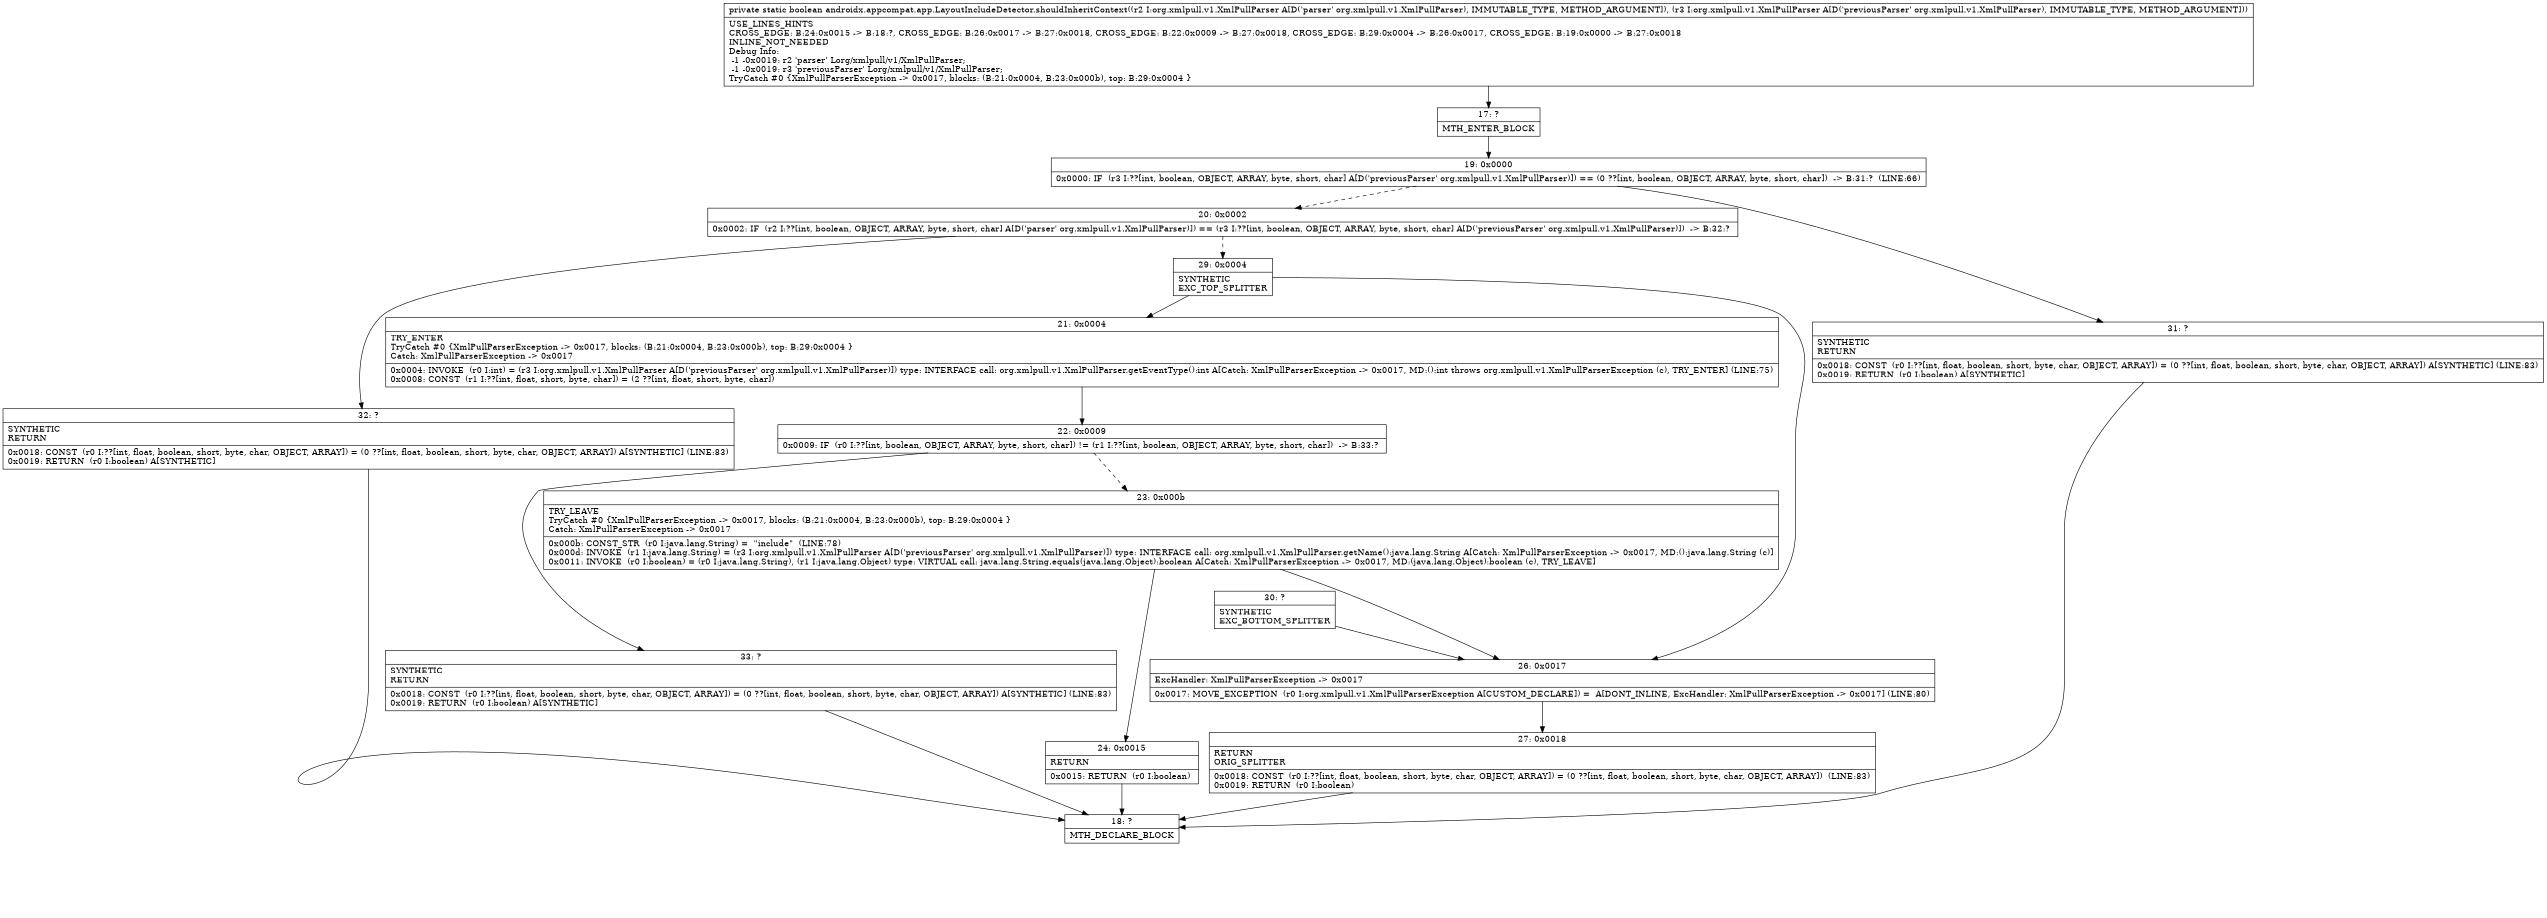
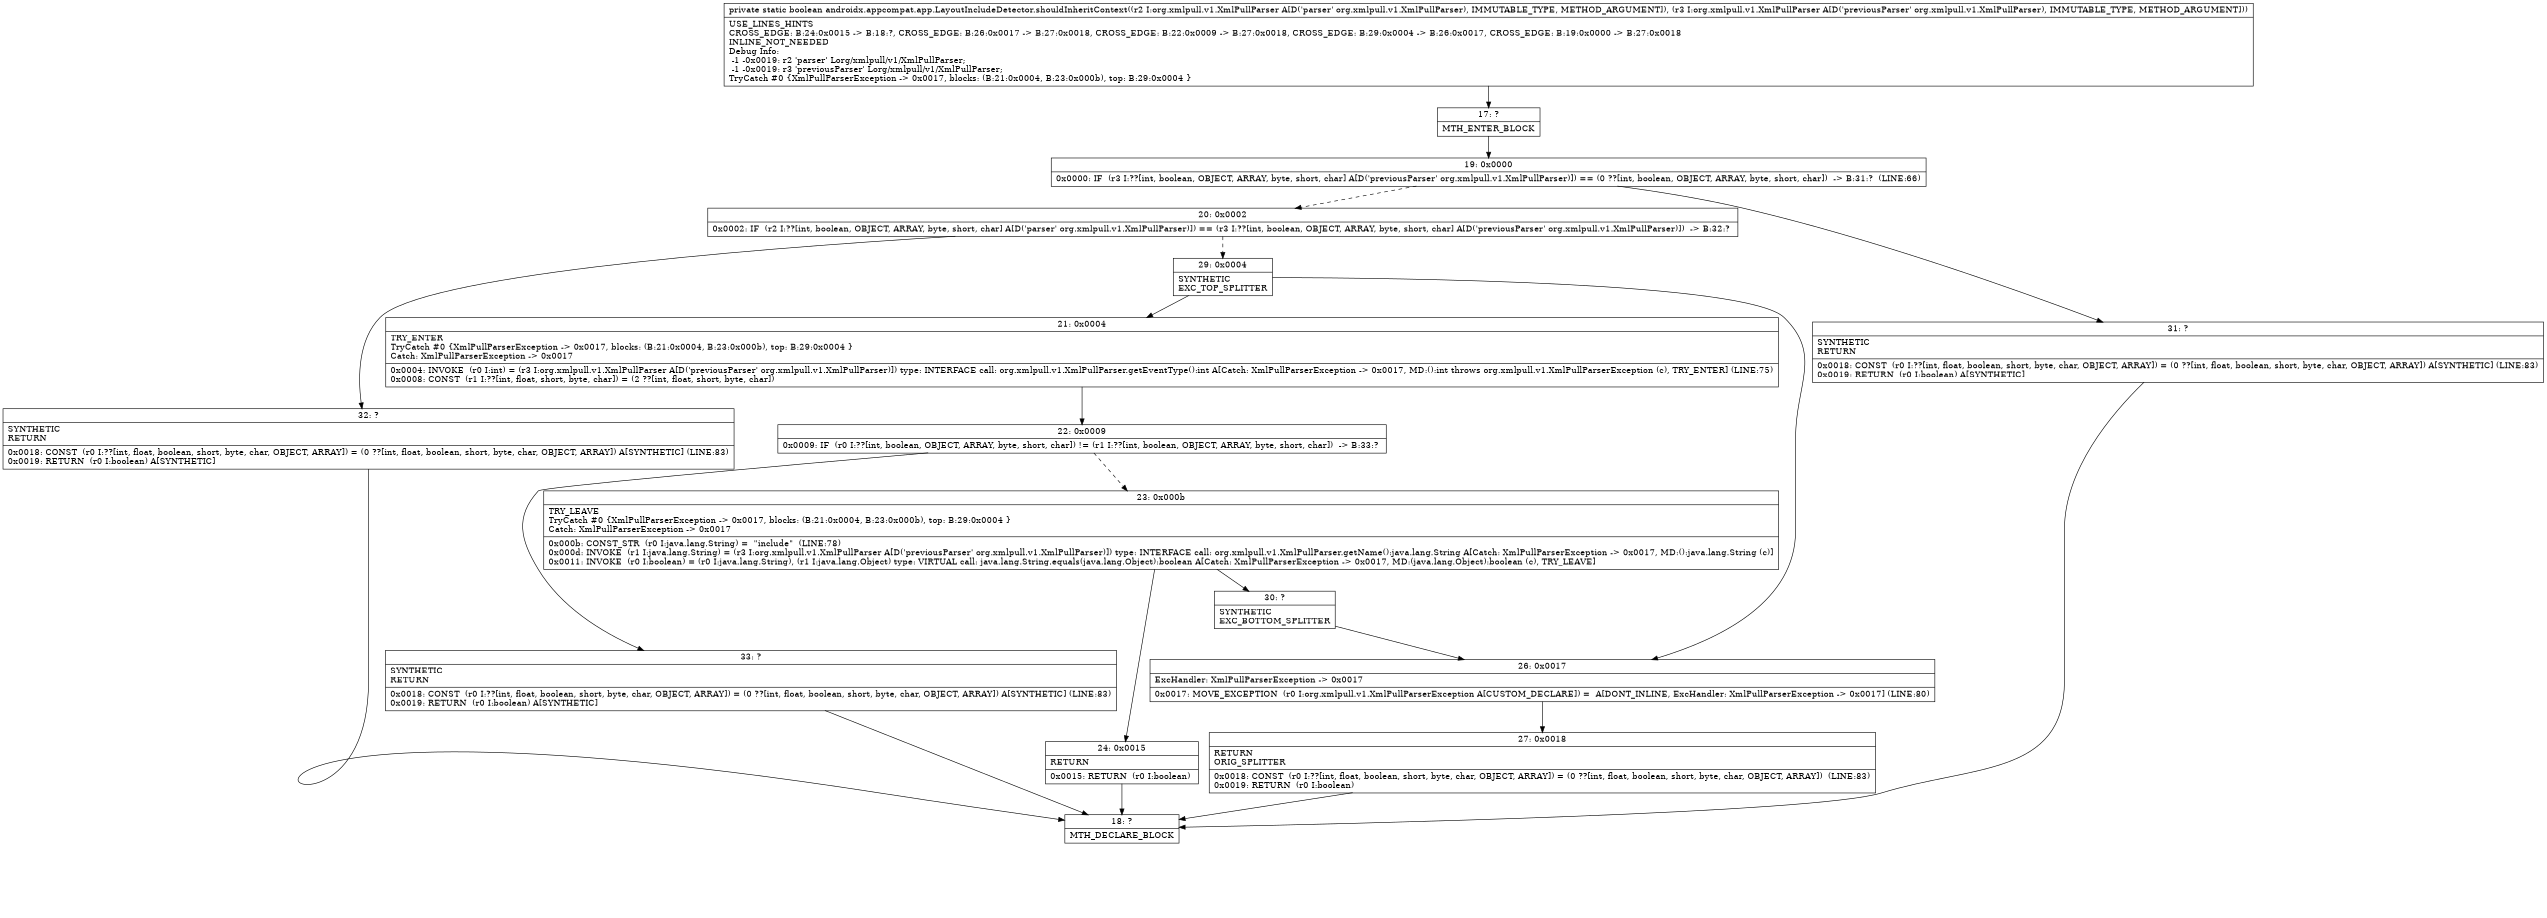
(1388, 610) -> (1230, 579)
